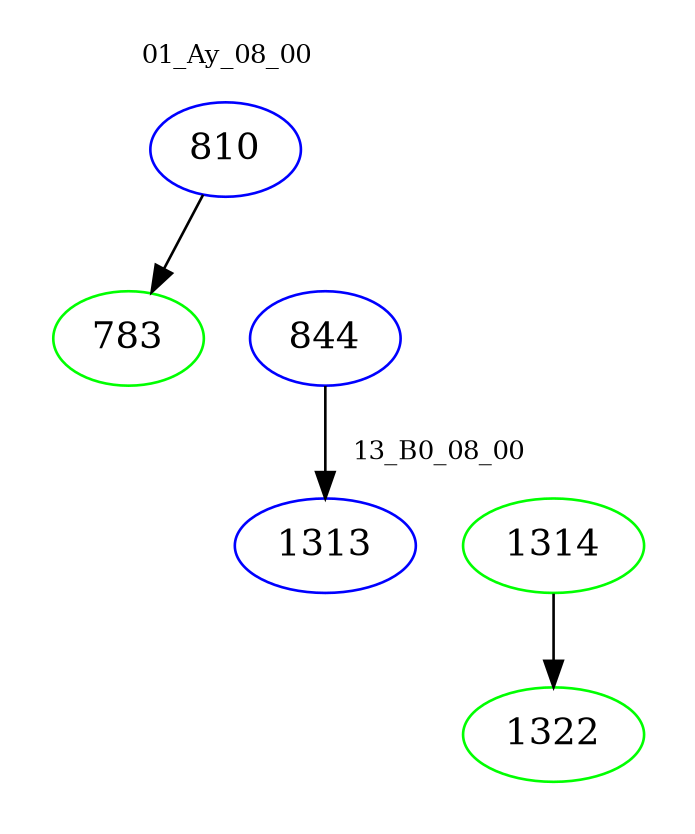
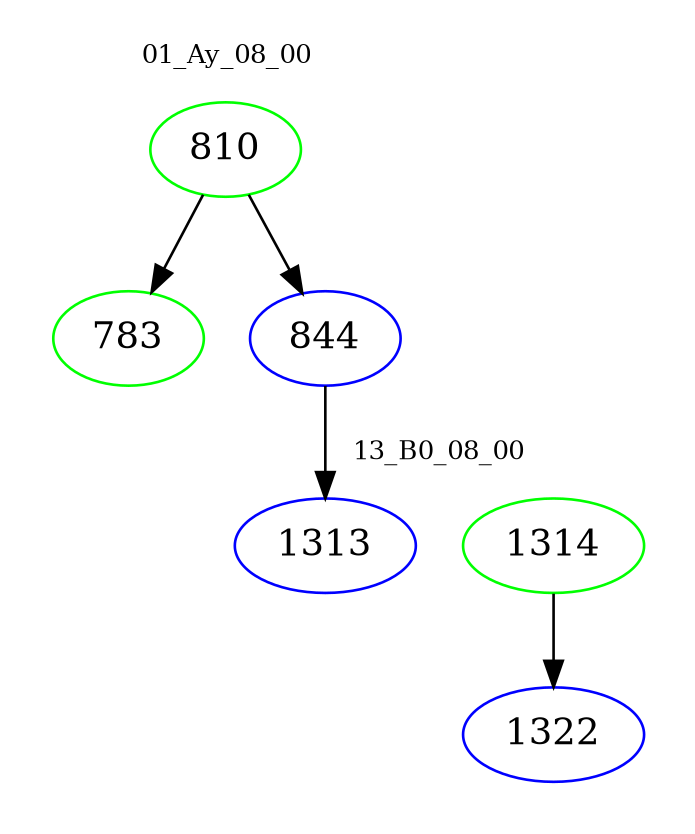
(226, 150) -> (226, 150)
none -> (269, 232)
(554, 735) -> (554, 735)
